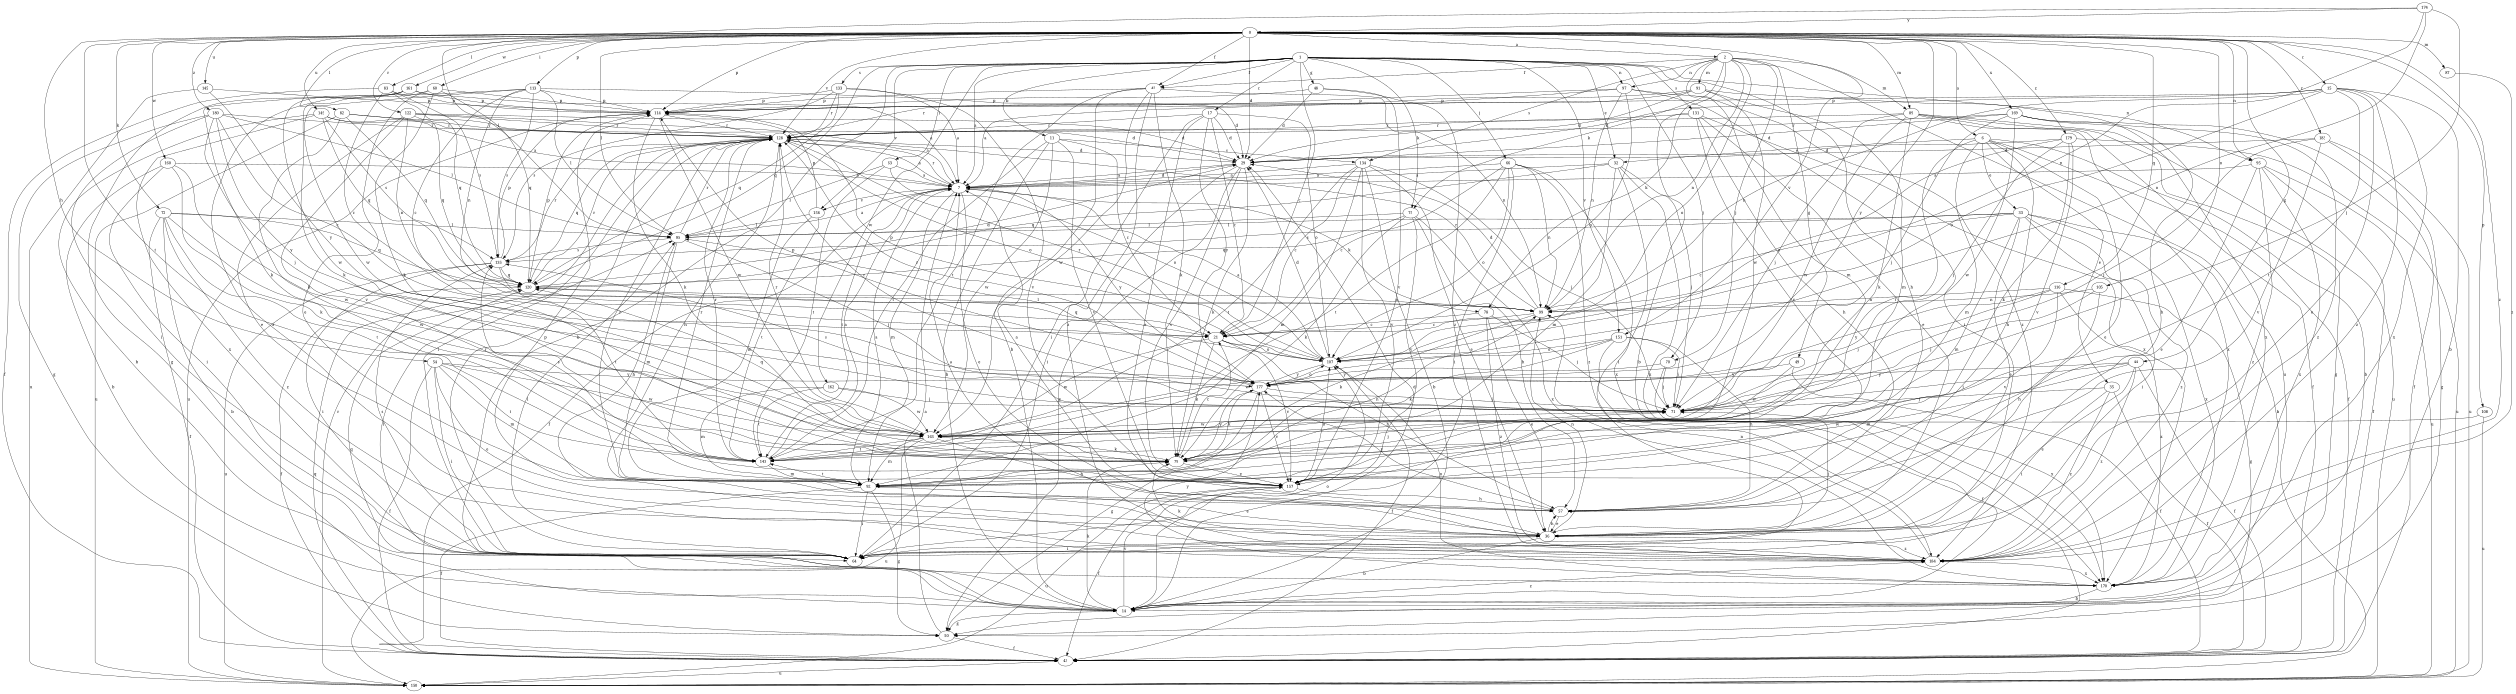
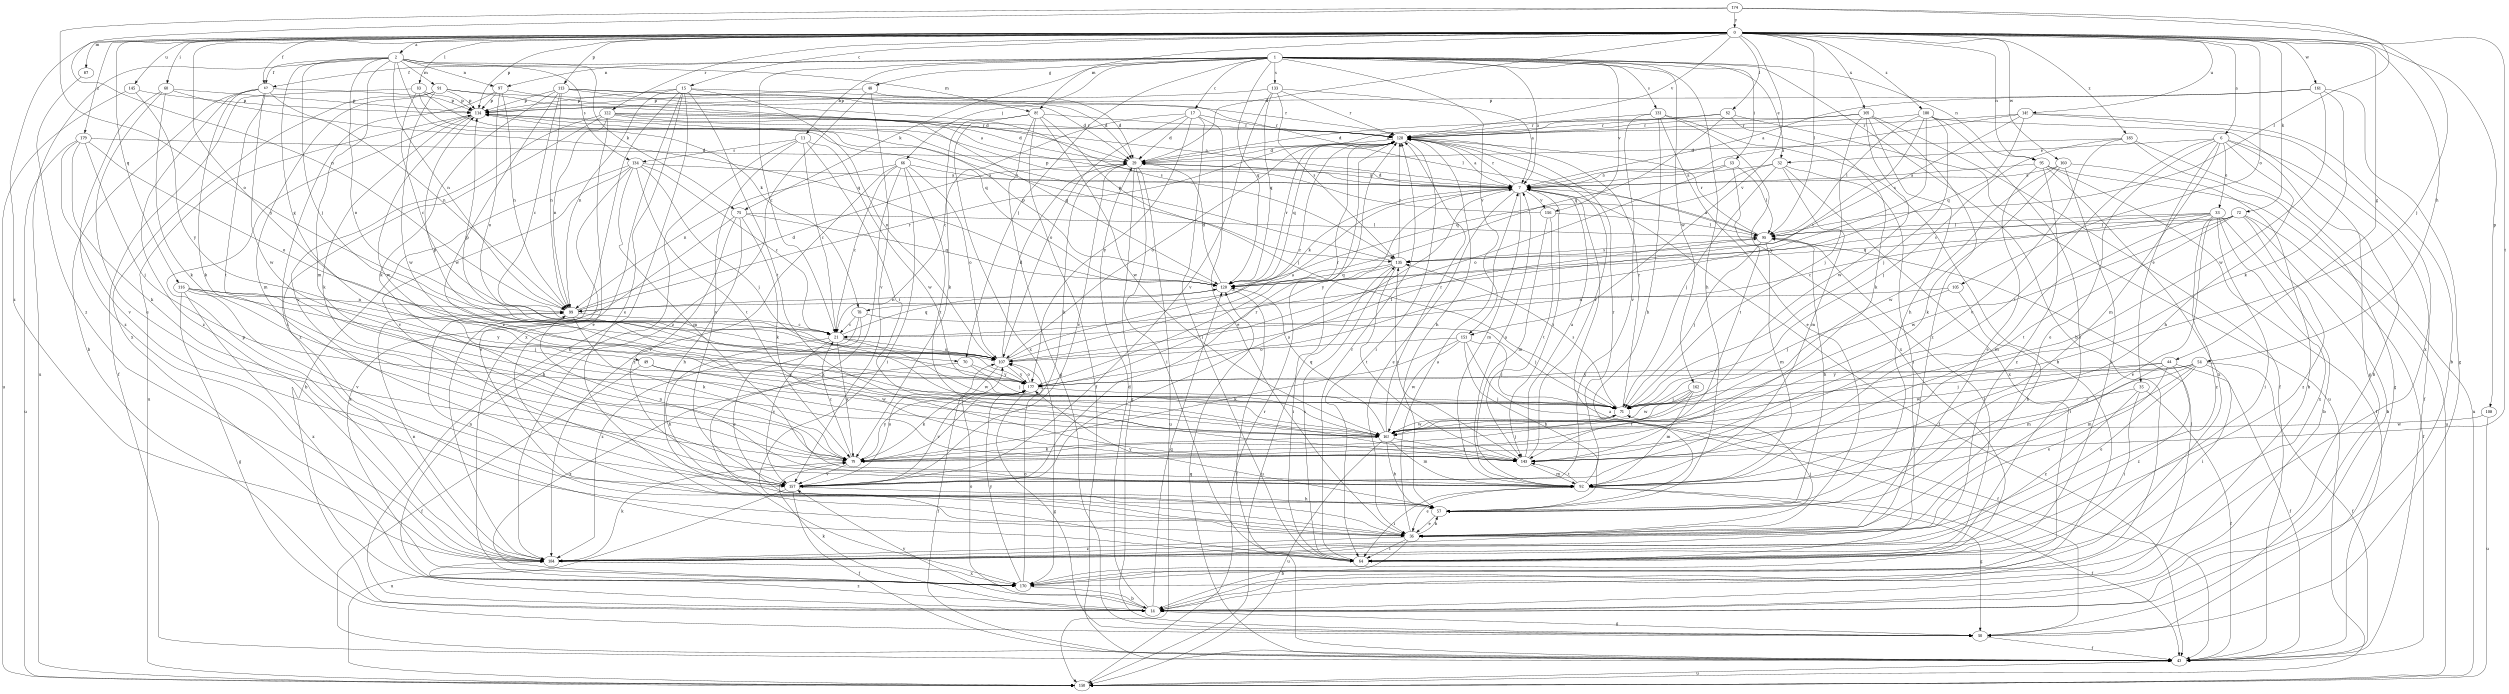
(1967, 227) -> (287, 323)
(2377, 637) -> (1169, 470)
